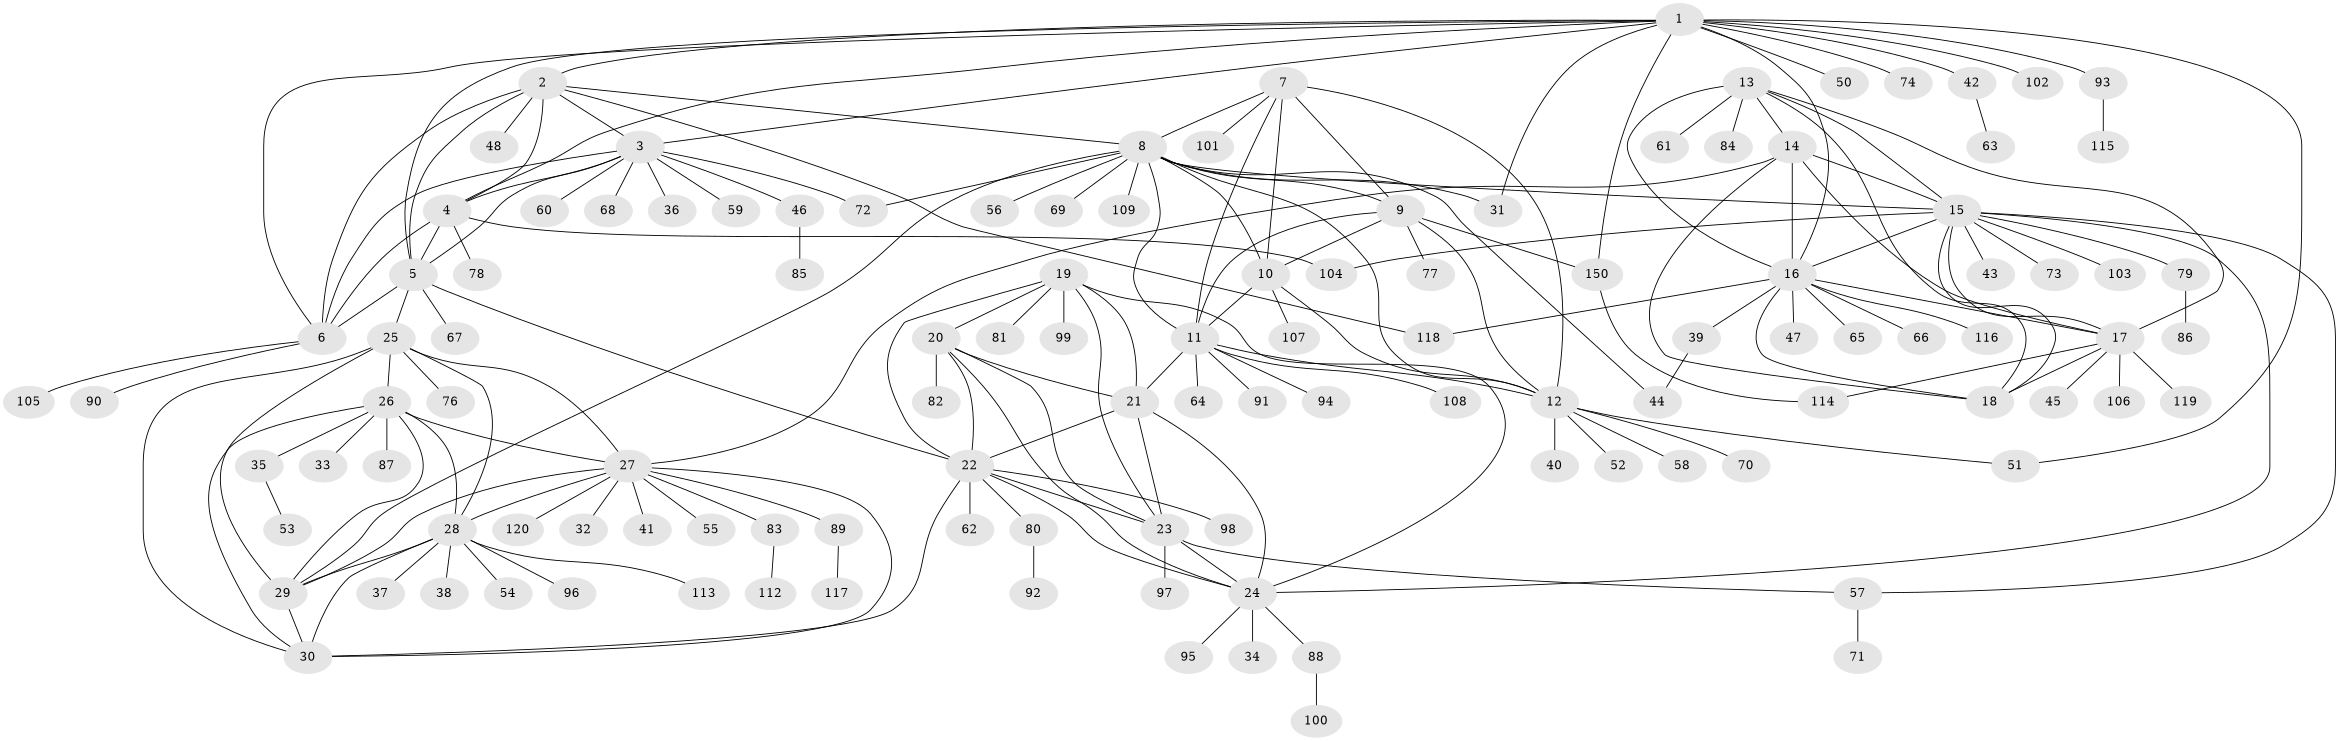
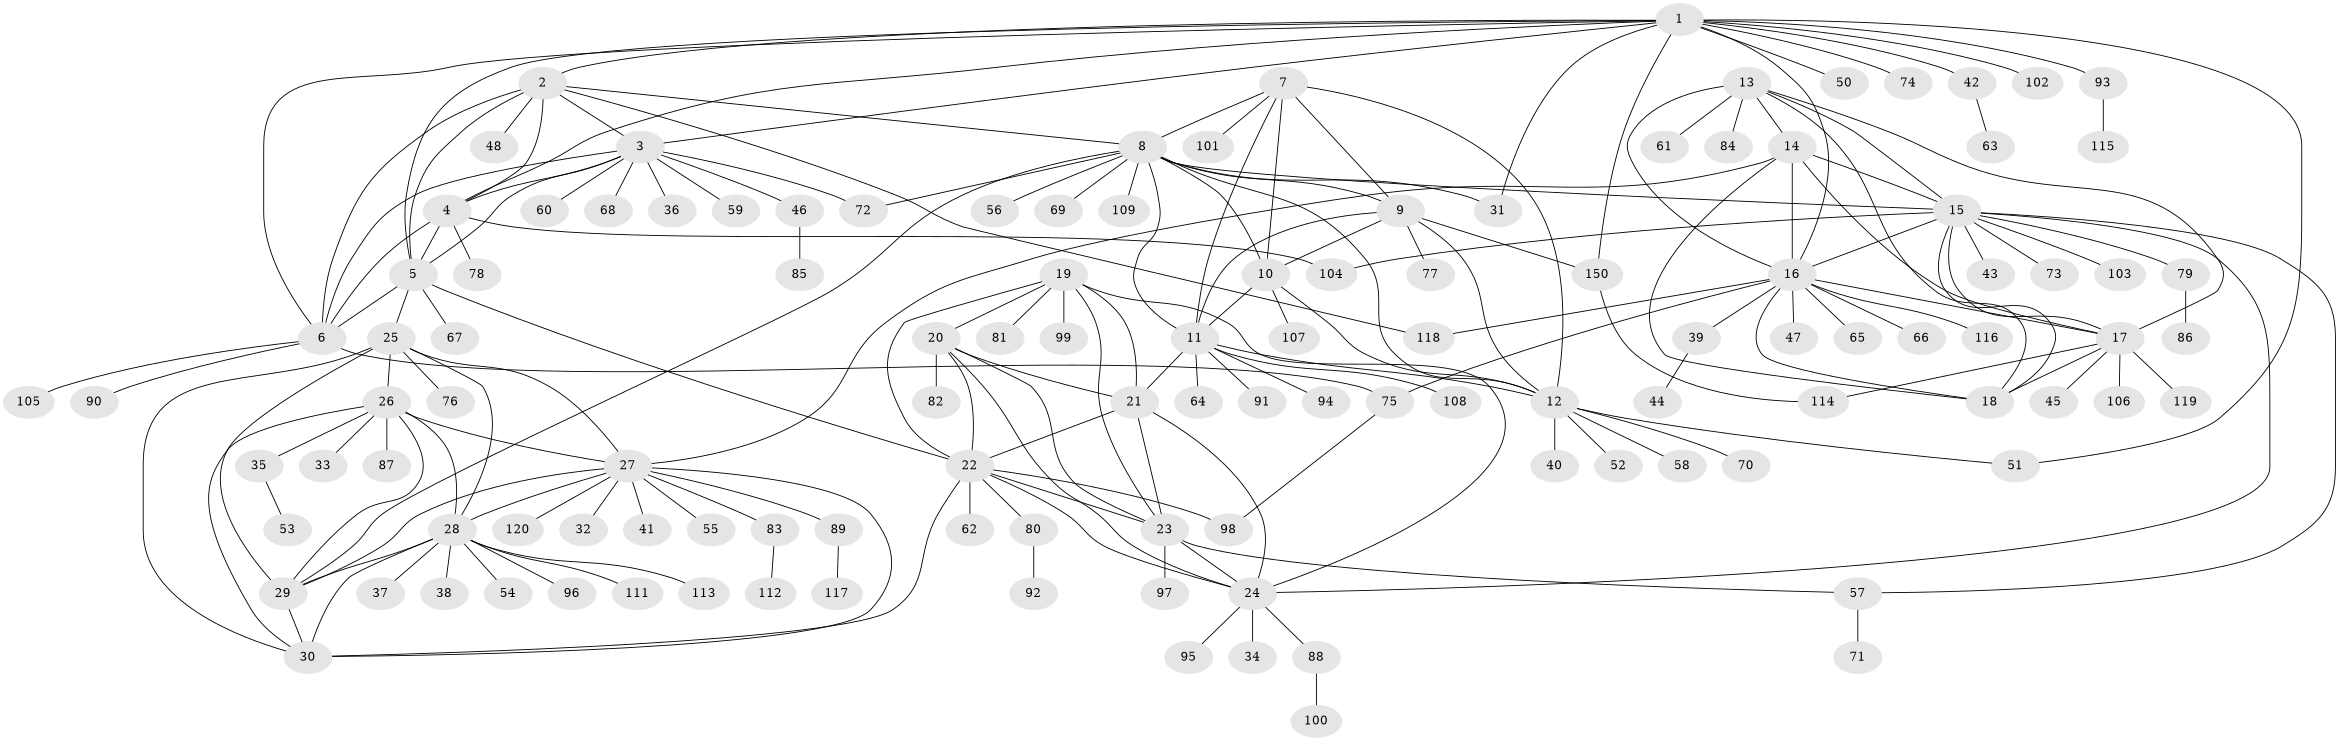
(1437, 197) -> none
none -> (1390, 402)
none -> (638, 594)
